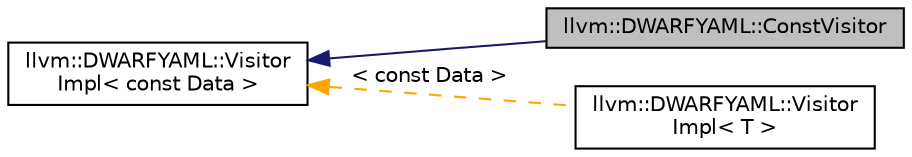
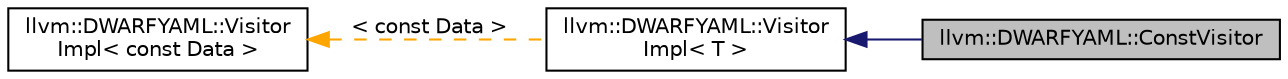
(438, 50) -> (894, 39)
